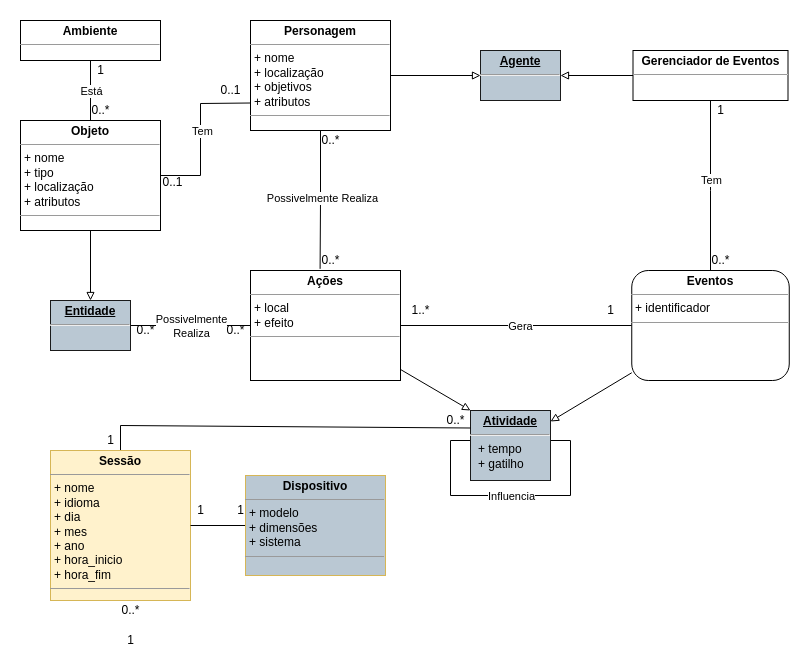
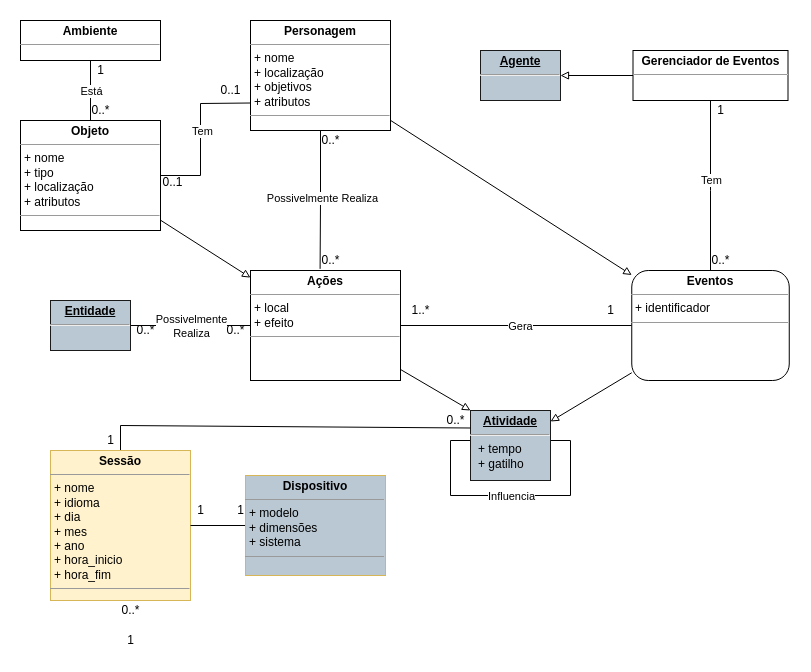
(431, 76) -> (508, 196)
(91, 261) -> (202, 247)
